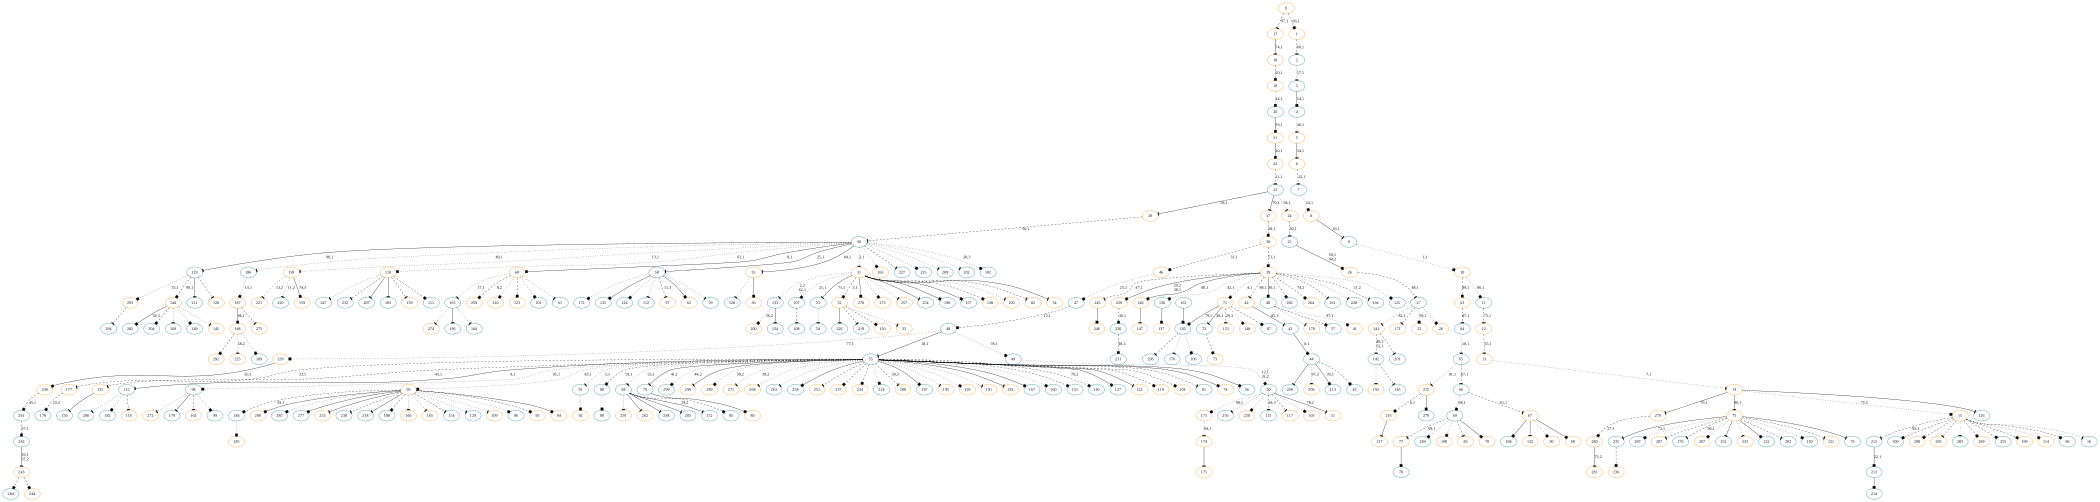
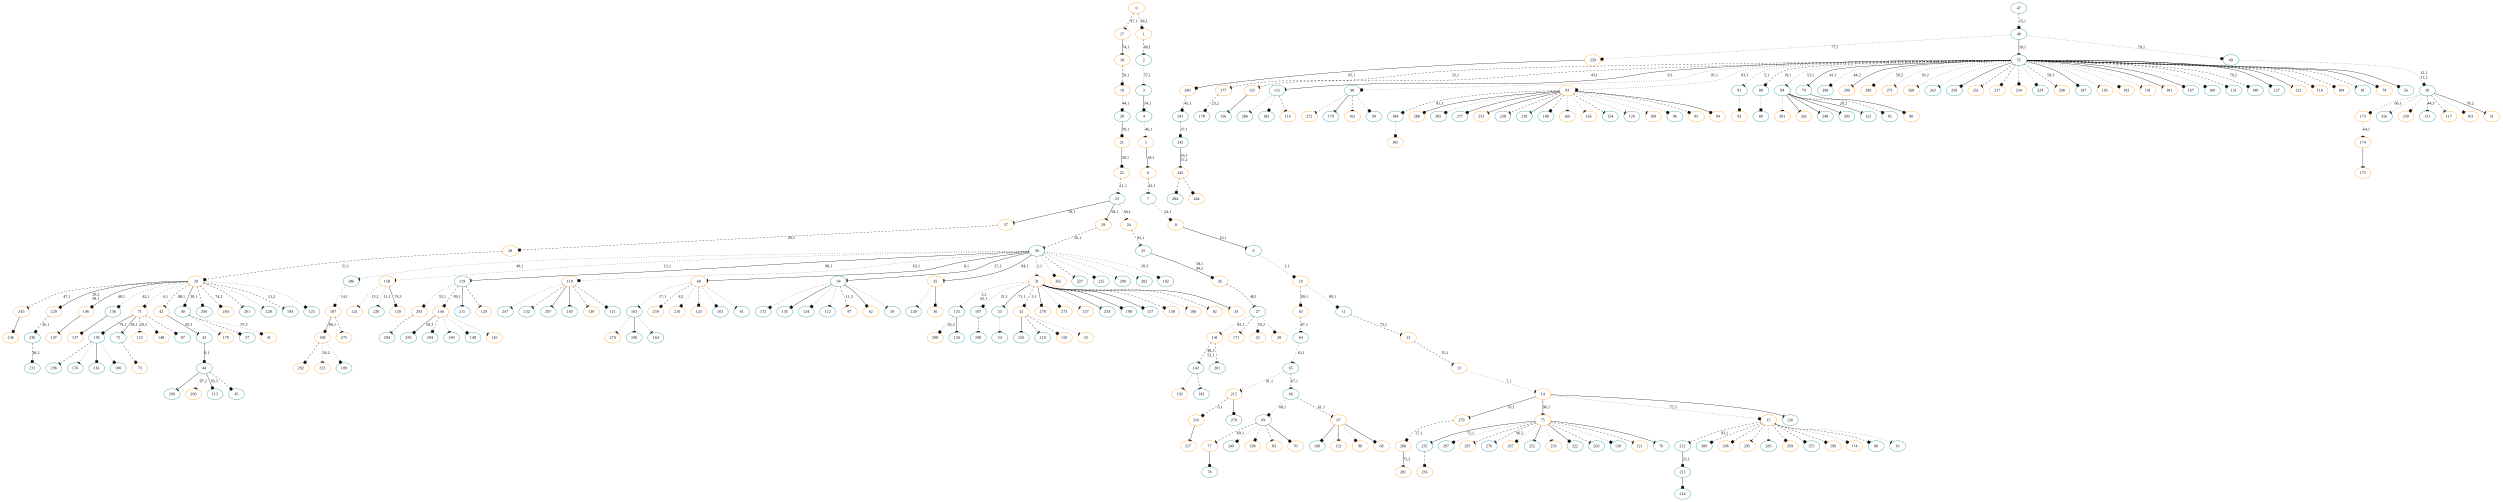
(691, 265) -> (869, 274)
(1161, 272) -> none
(1183, 314) -> (97, 351)
